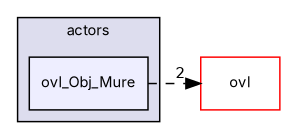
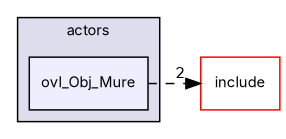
(240, 84) -> (240, 84)
